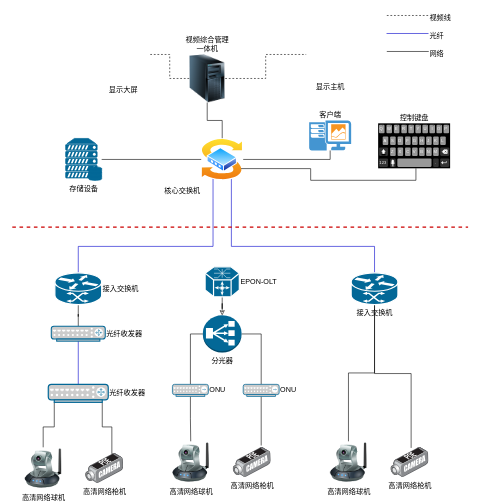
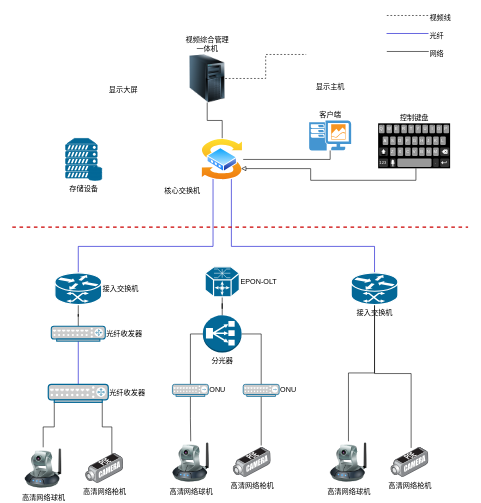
(170, 66) -> none
(151, 159) -> none
(244, 168) -> (247, 168)
(222, 309) -> (222, 311)
